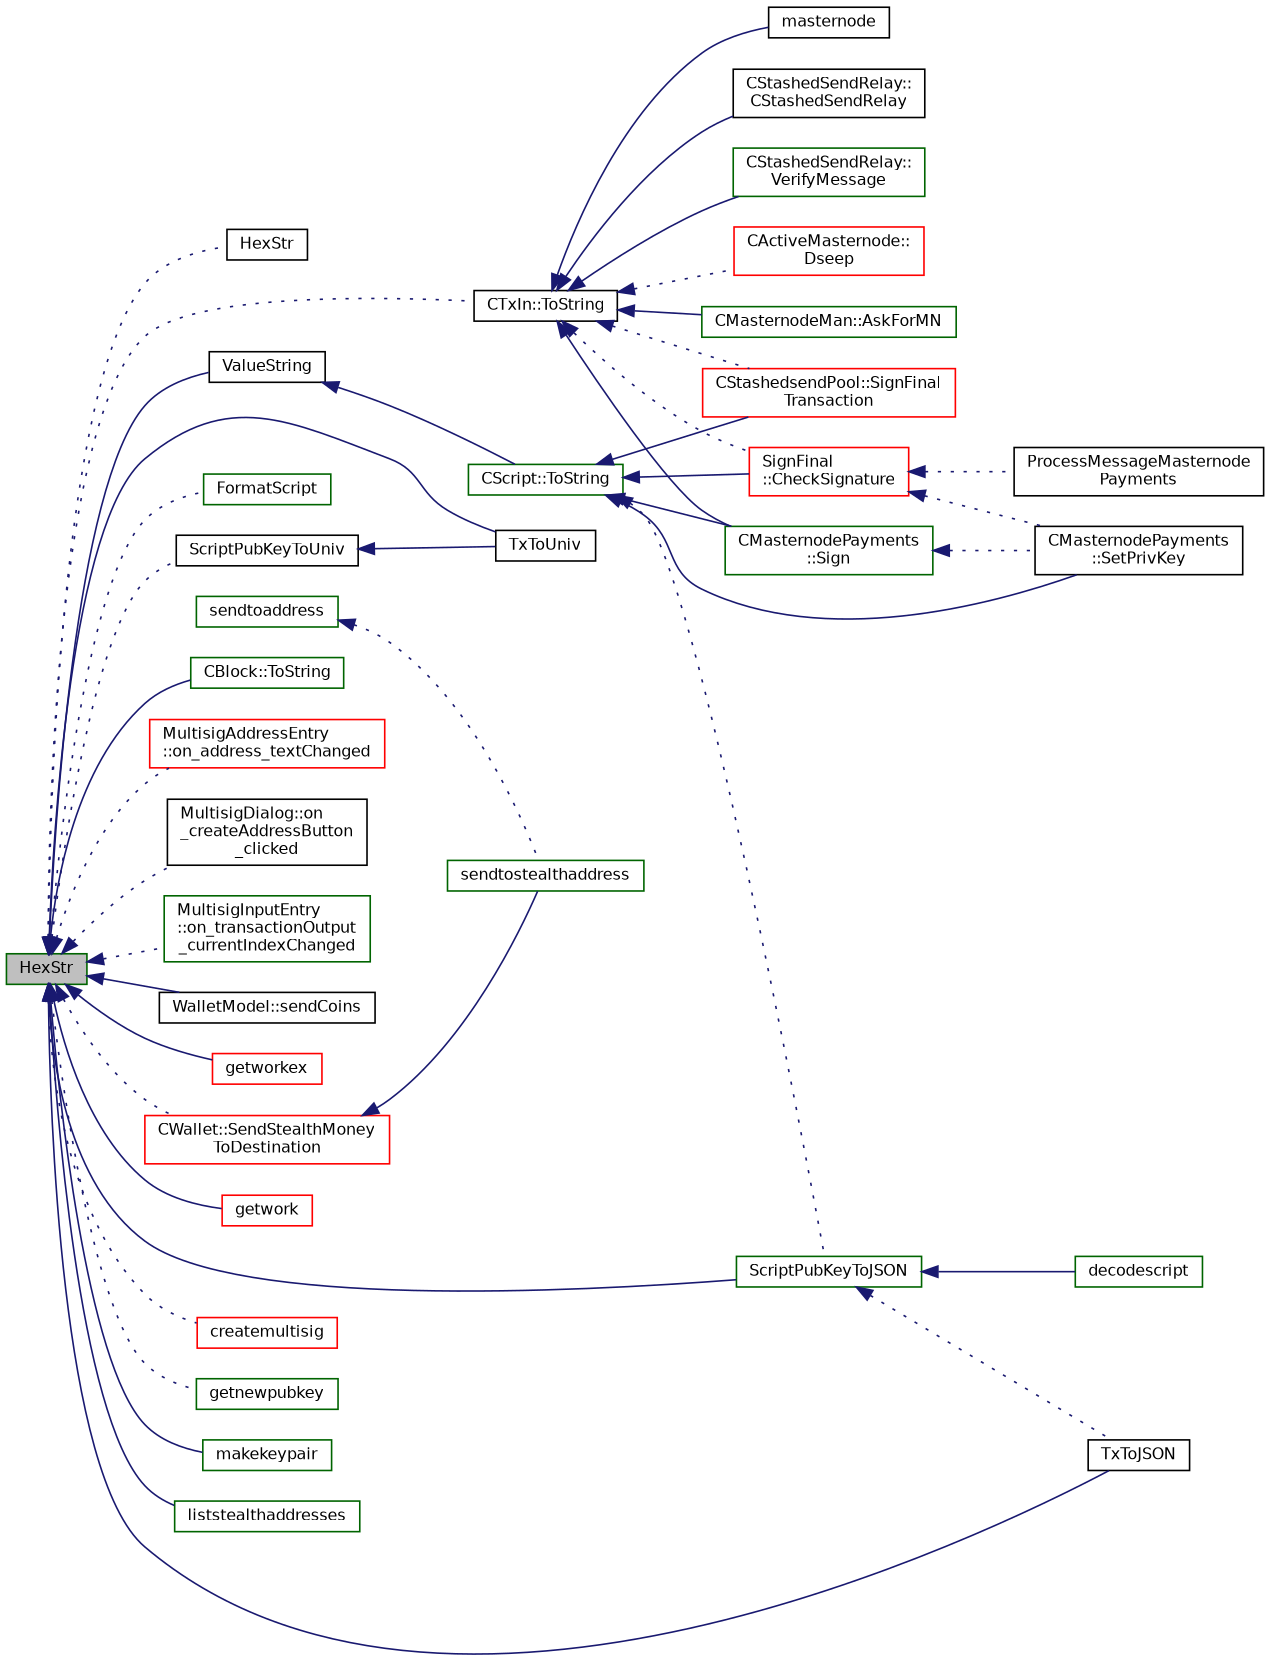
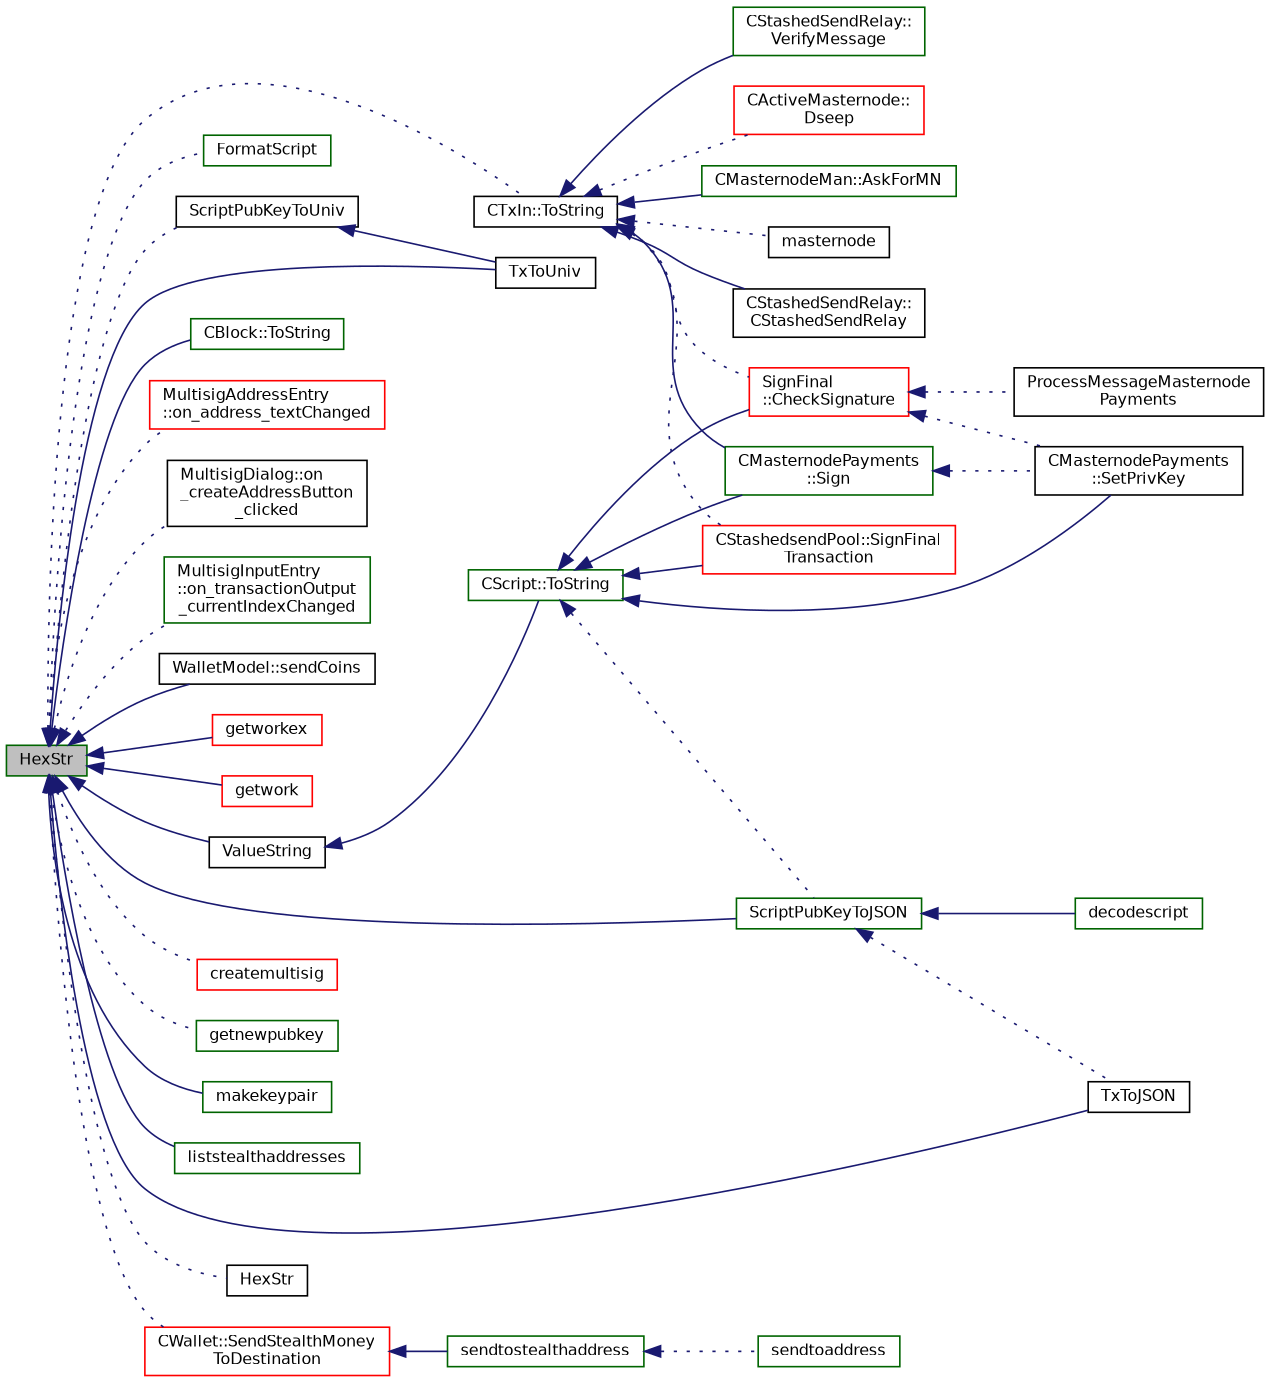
(634, 124) -> (701, 229)
(468, 724) -> (709, 1351)
